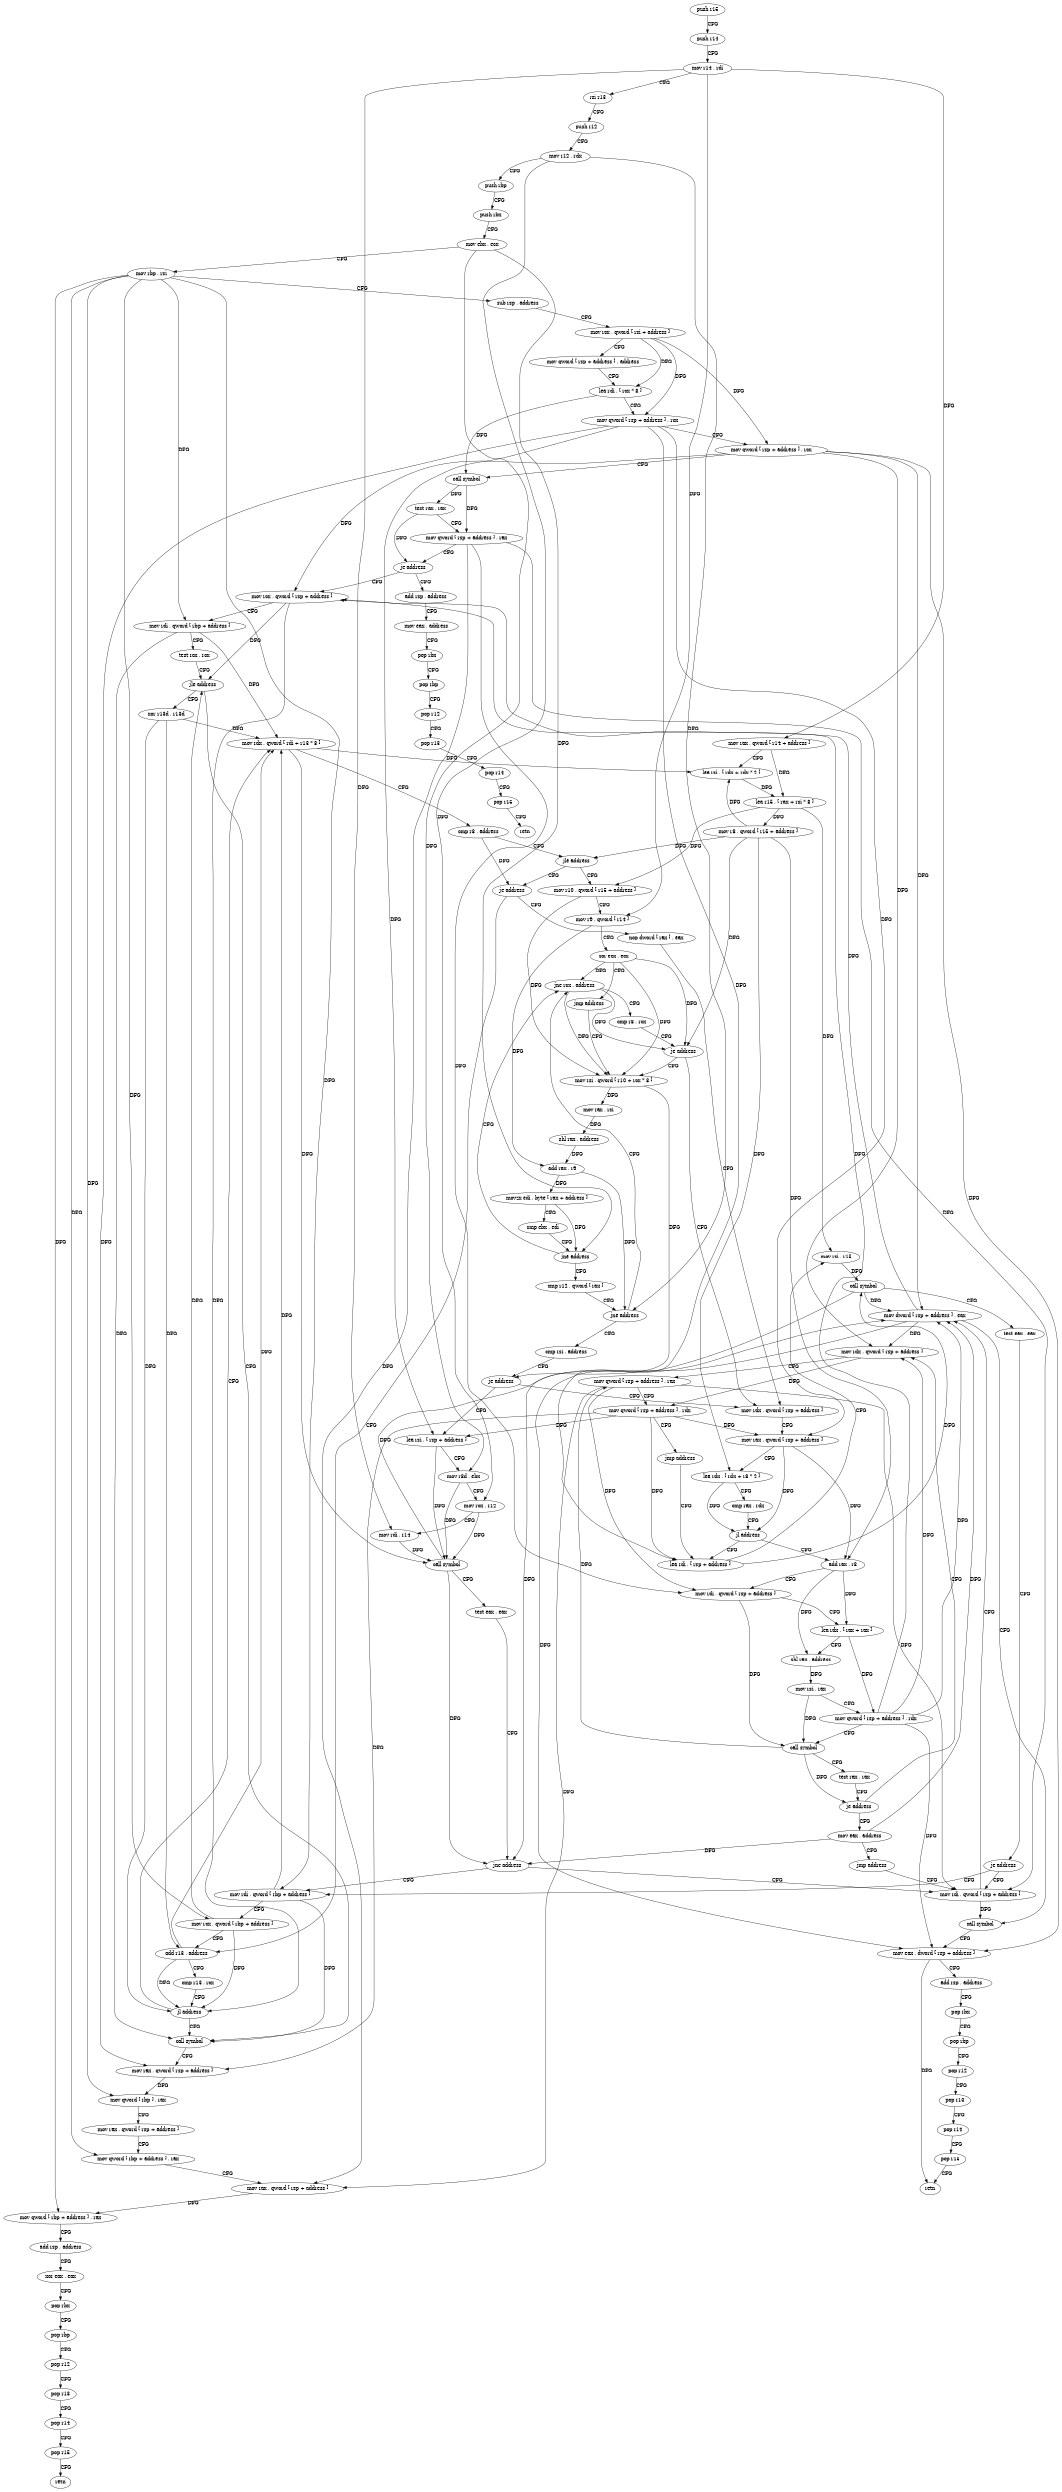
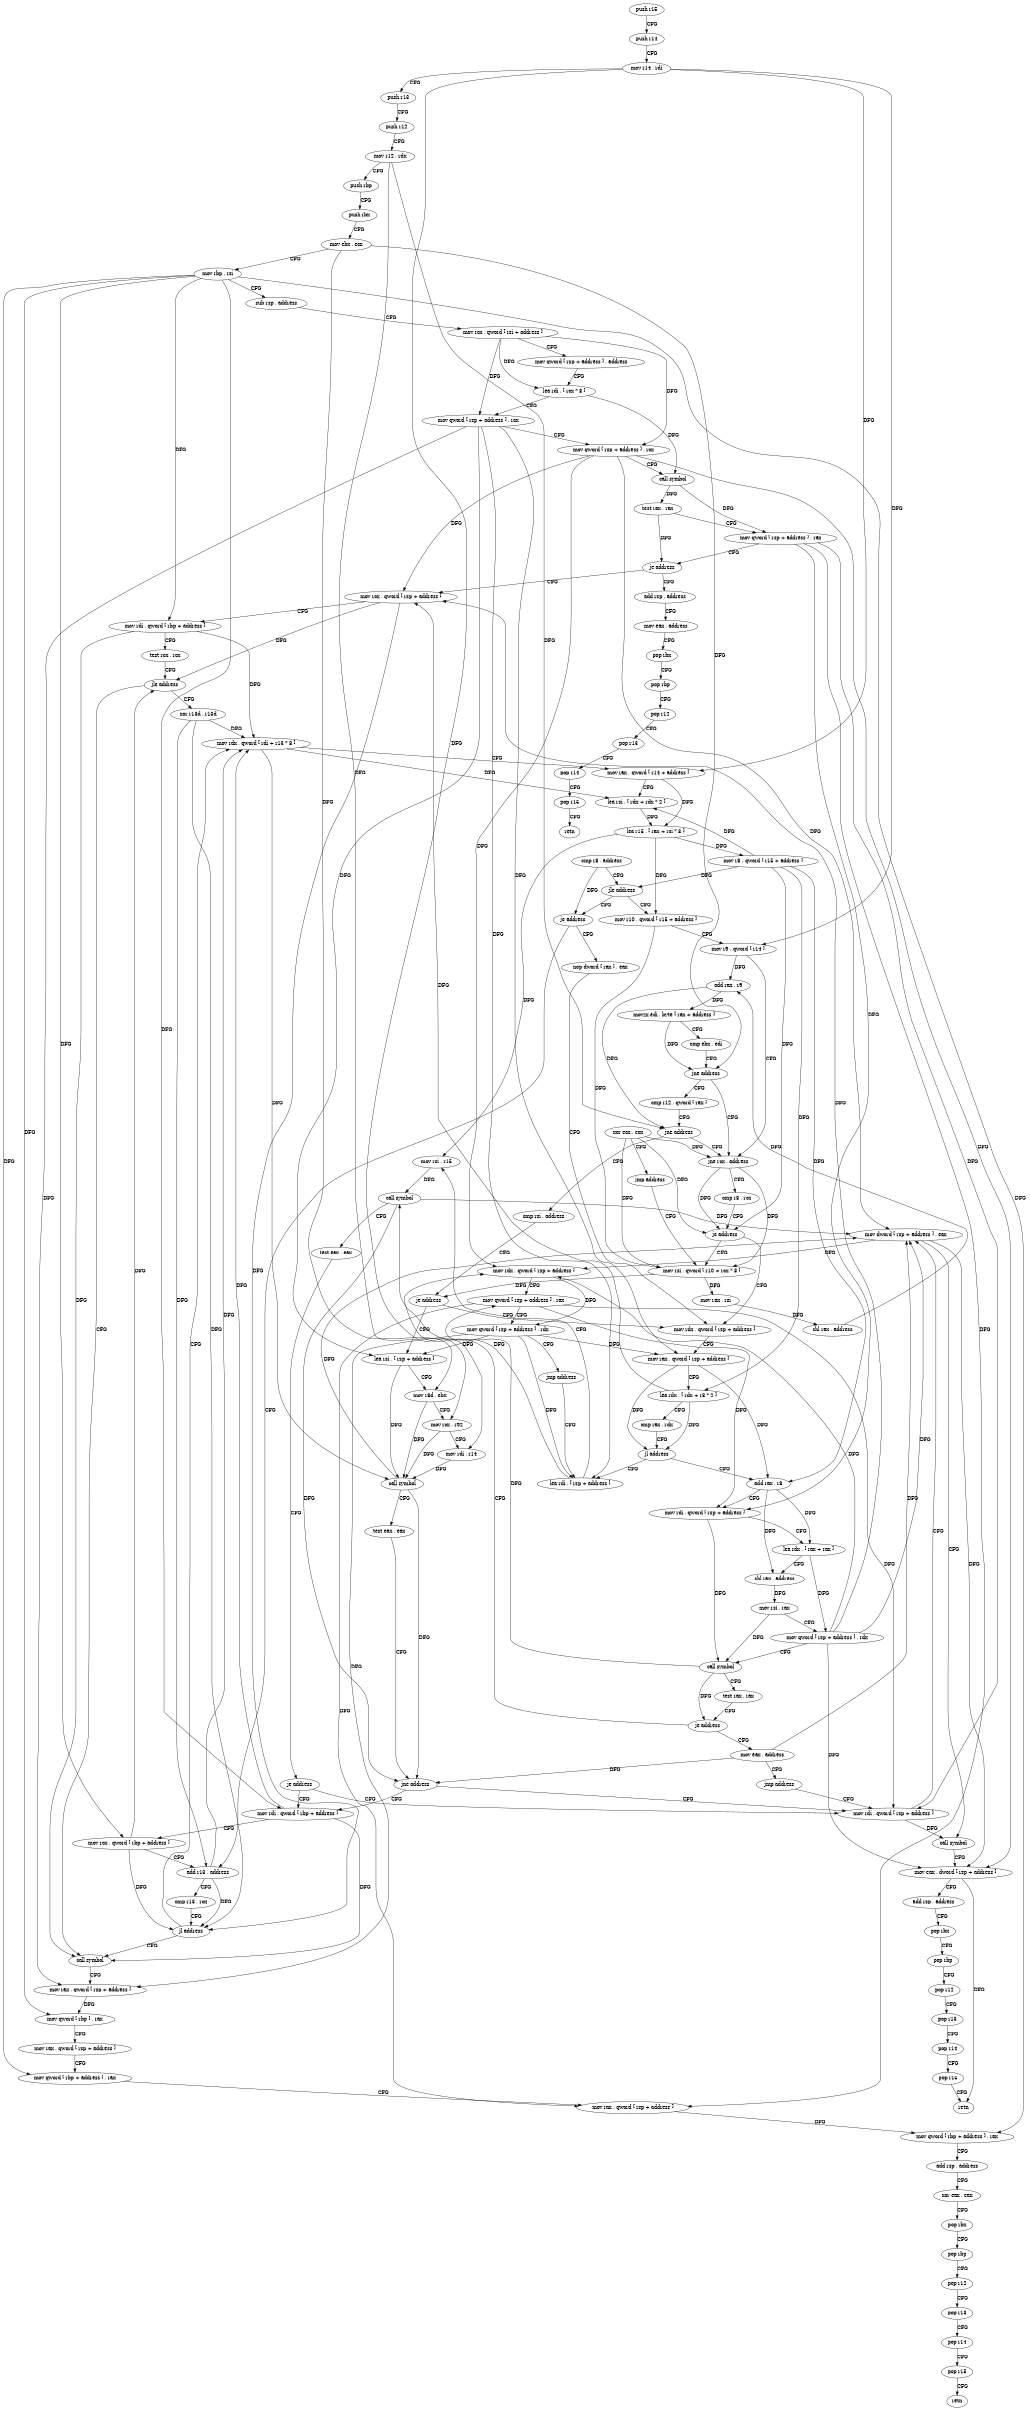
(598, 98) -> (398, 98)
(835, 737) -> (438, 1051)
(383, 784) -> (453, 758)
(601, 937) -> (766, 1056)
(480, 1506) -> (447, 1425)
